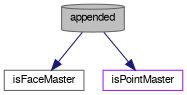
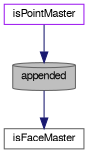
(116, 47) -> (44, 38)
